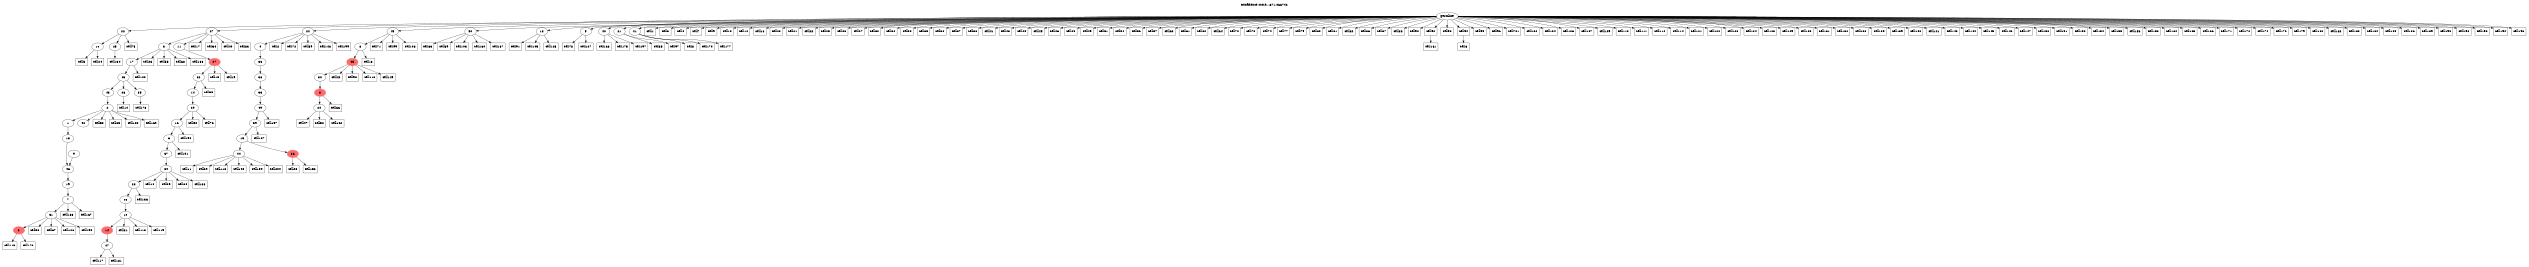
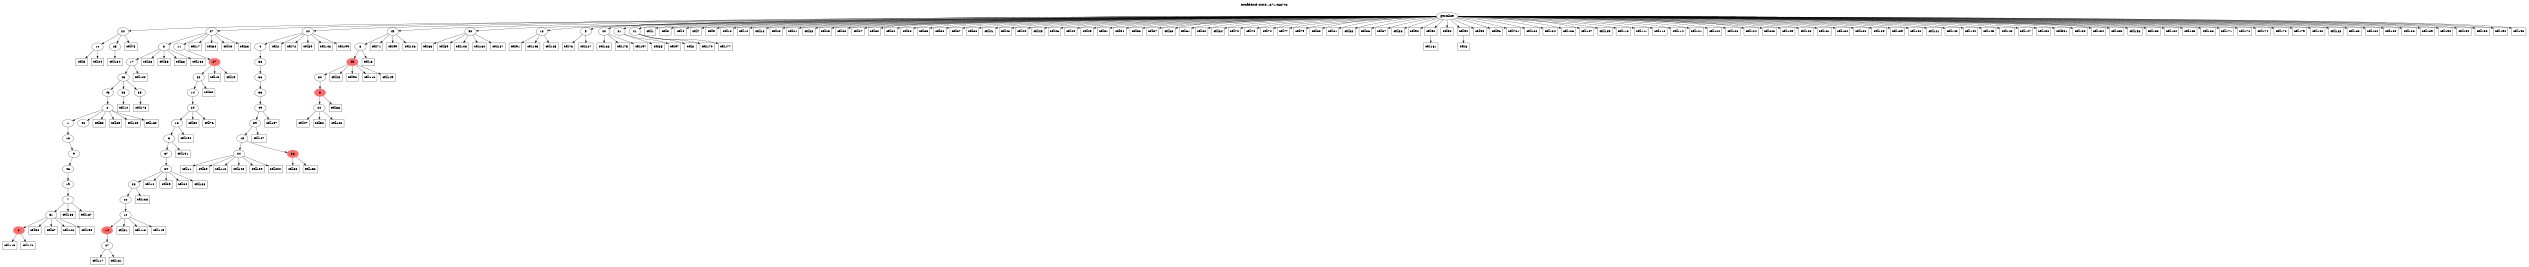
(1769, 31) -> (1769, 31)
(2062, 31) -> (2062, 31)
(66, 153) -> (71, 145)
